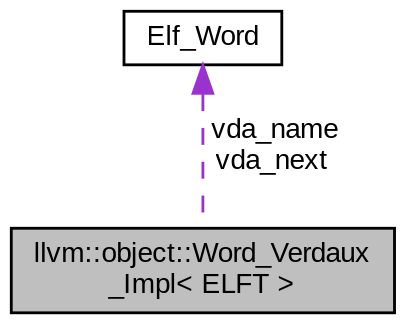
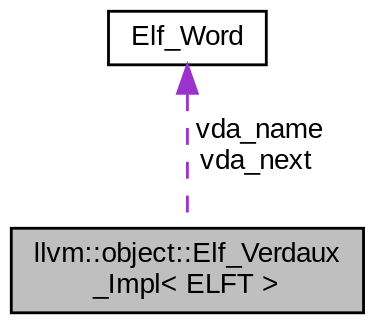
(203, 271) -> (187, 271)
